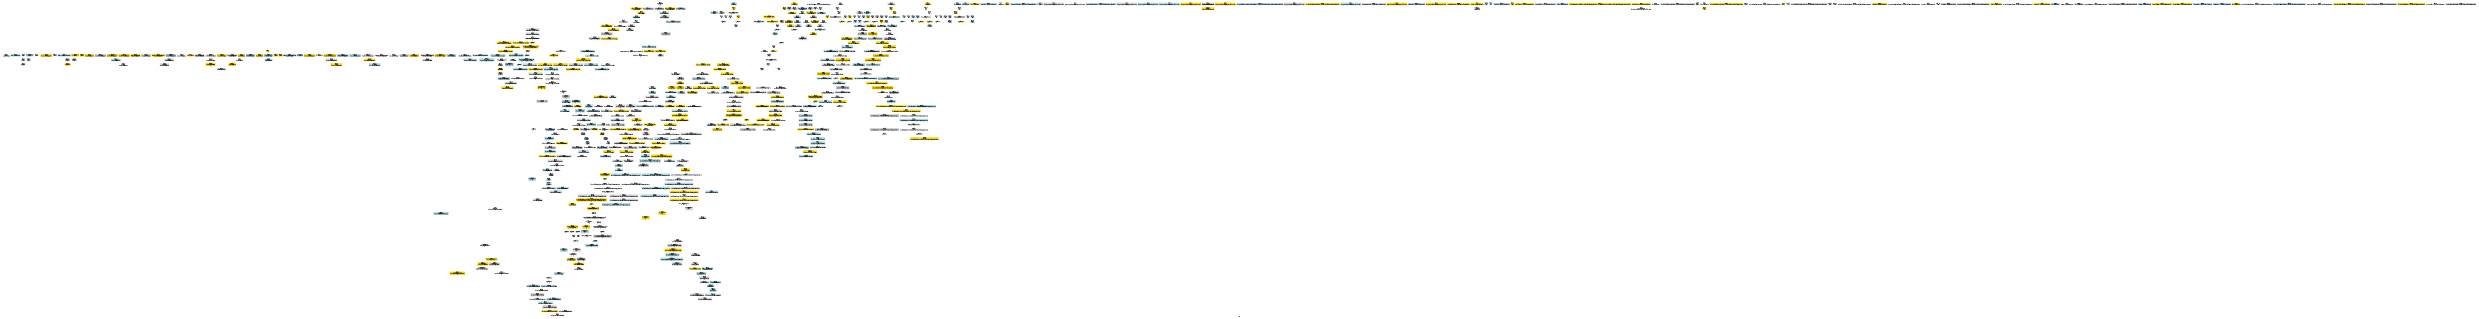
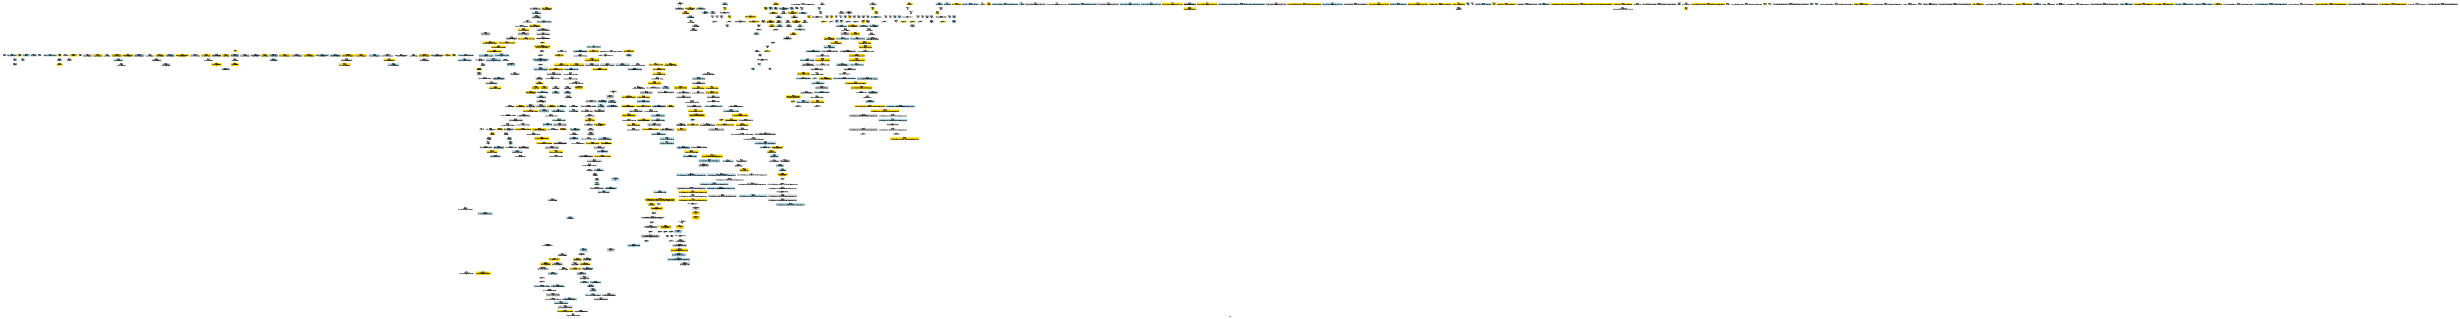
(465, 55) -> none
